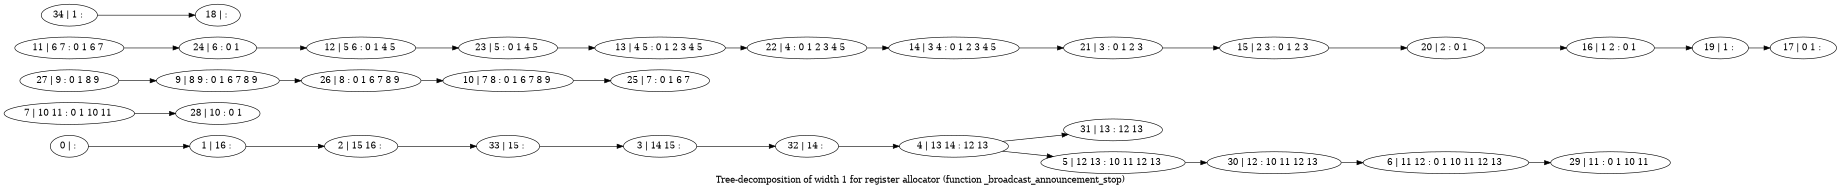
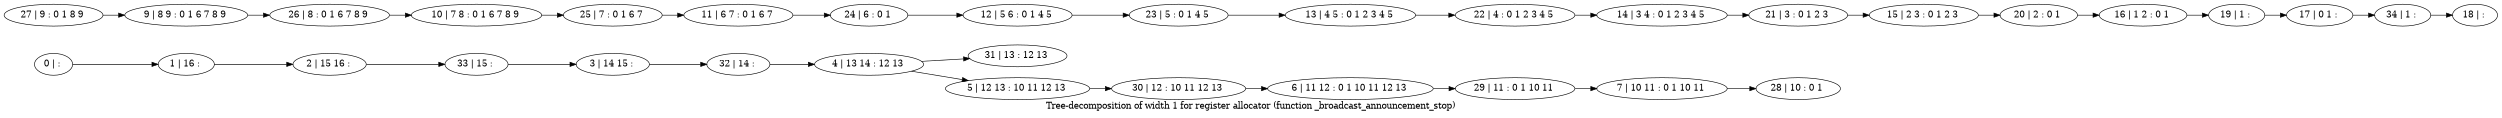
none -> (670, 15)
none -> (2361, 15)
none -> (1583, 89)
